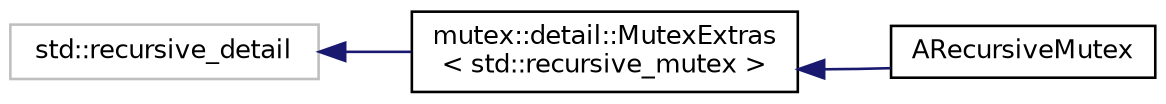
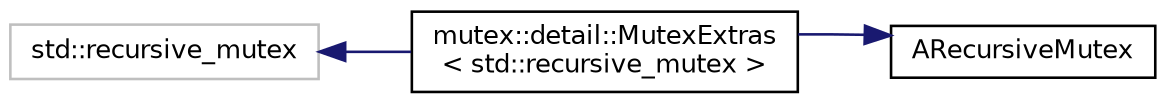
(164, 52) -> (164, 52)
(858, 69) -> (831, 34)
